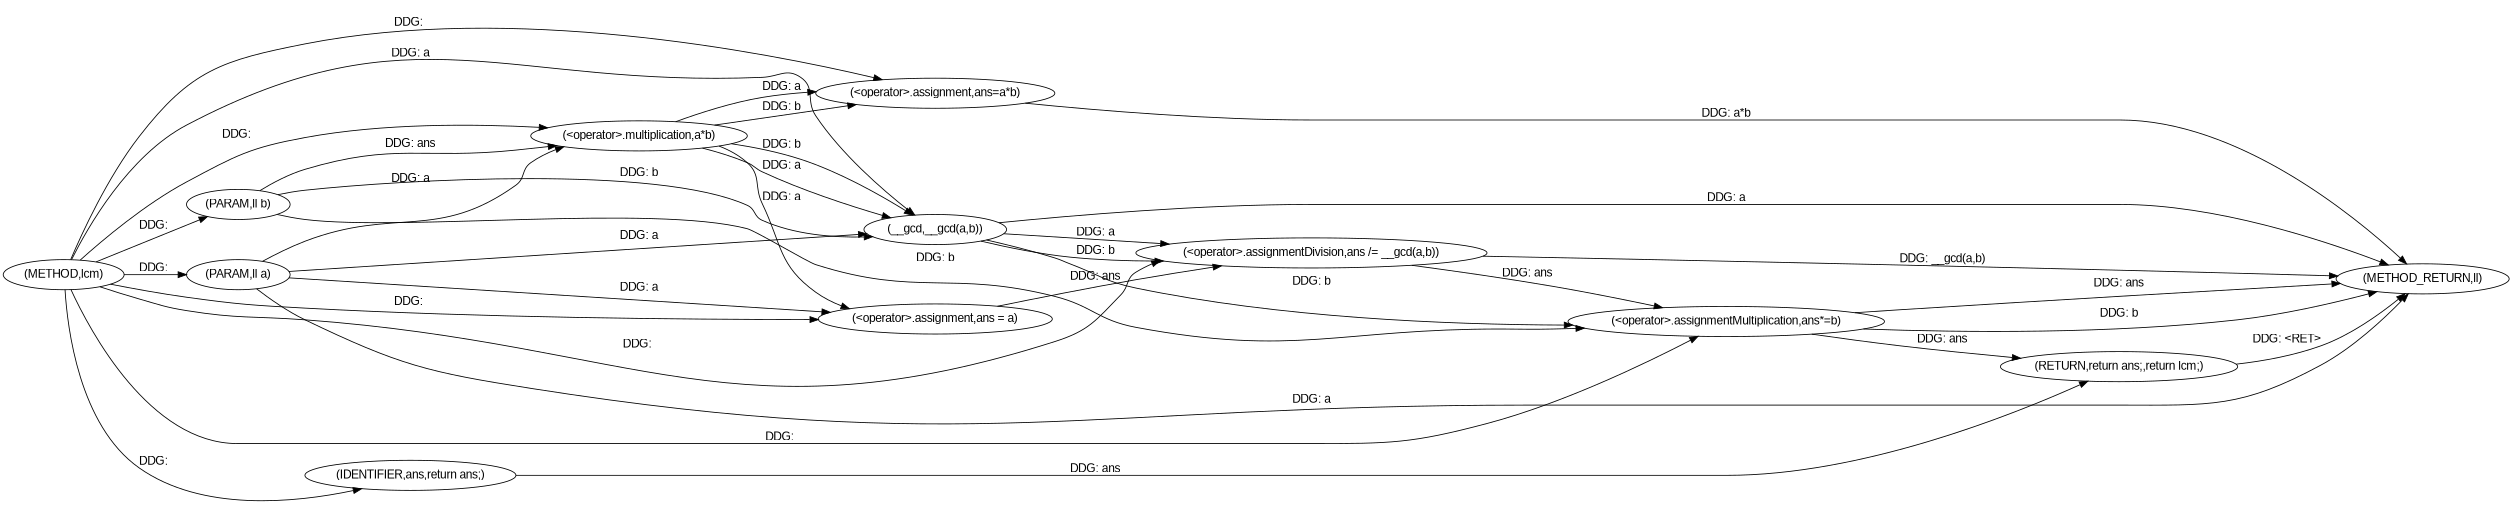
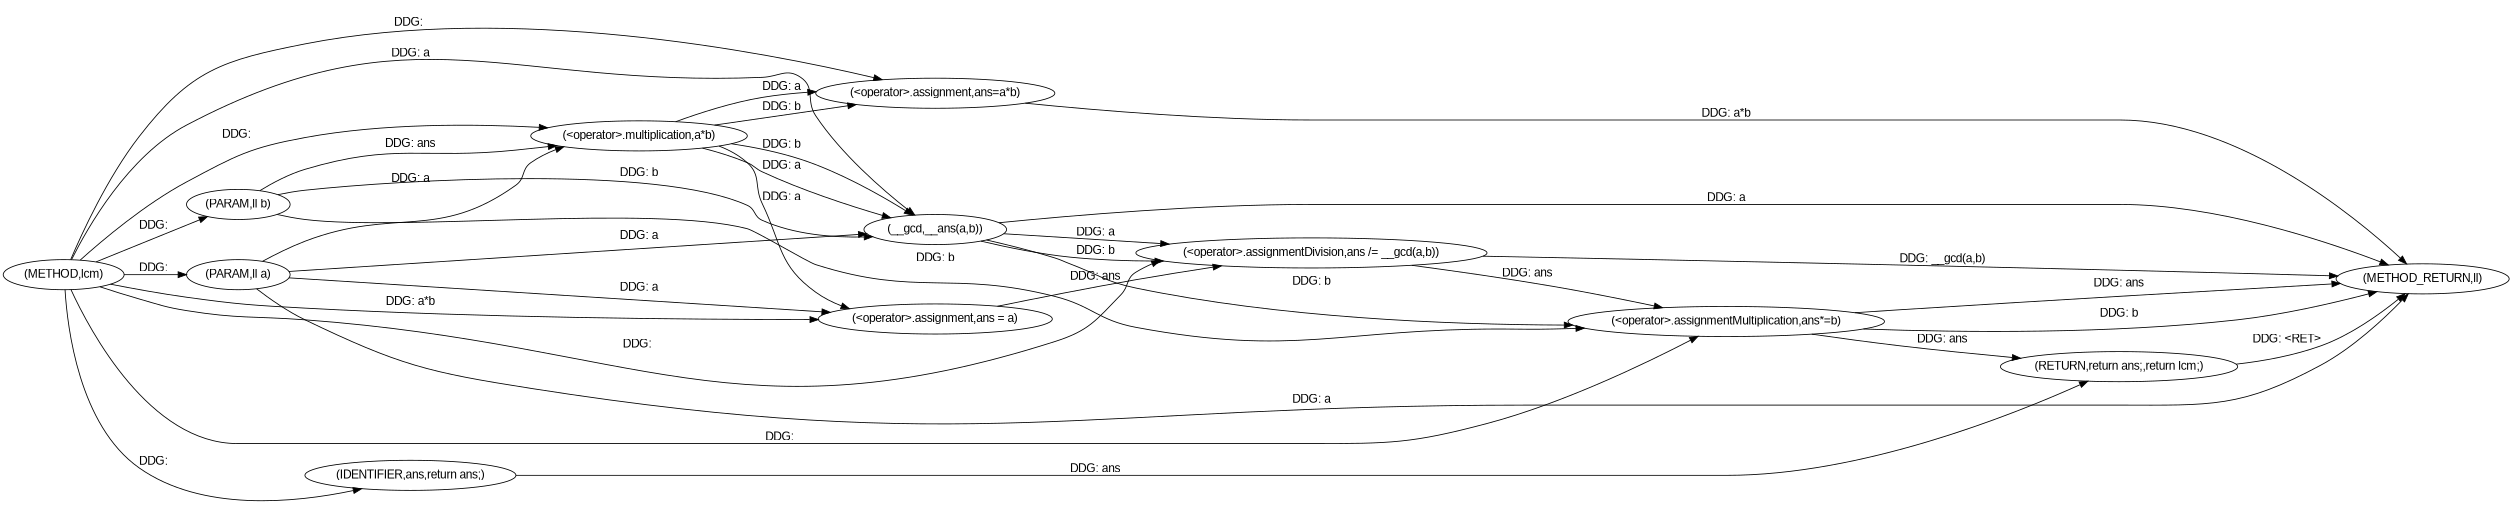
(935, 230) -> (935, 230)
(410, 302) -> (410, 302)
